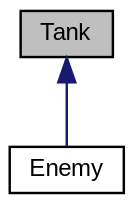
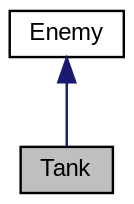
(67, 115) -> (67, 115)
